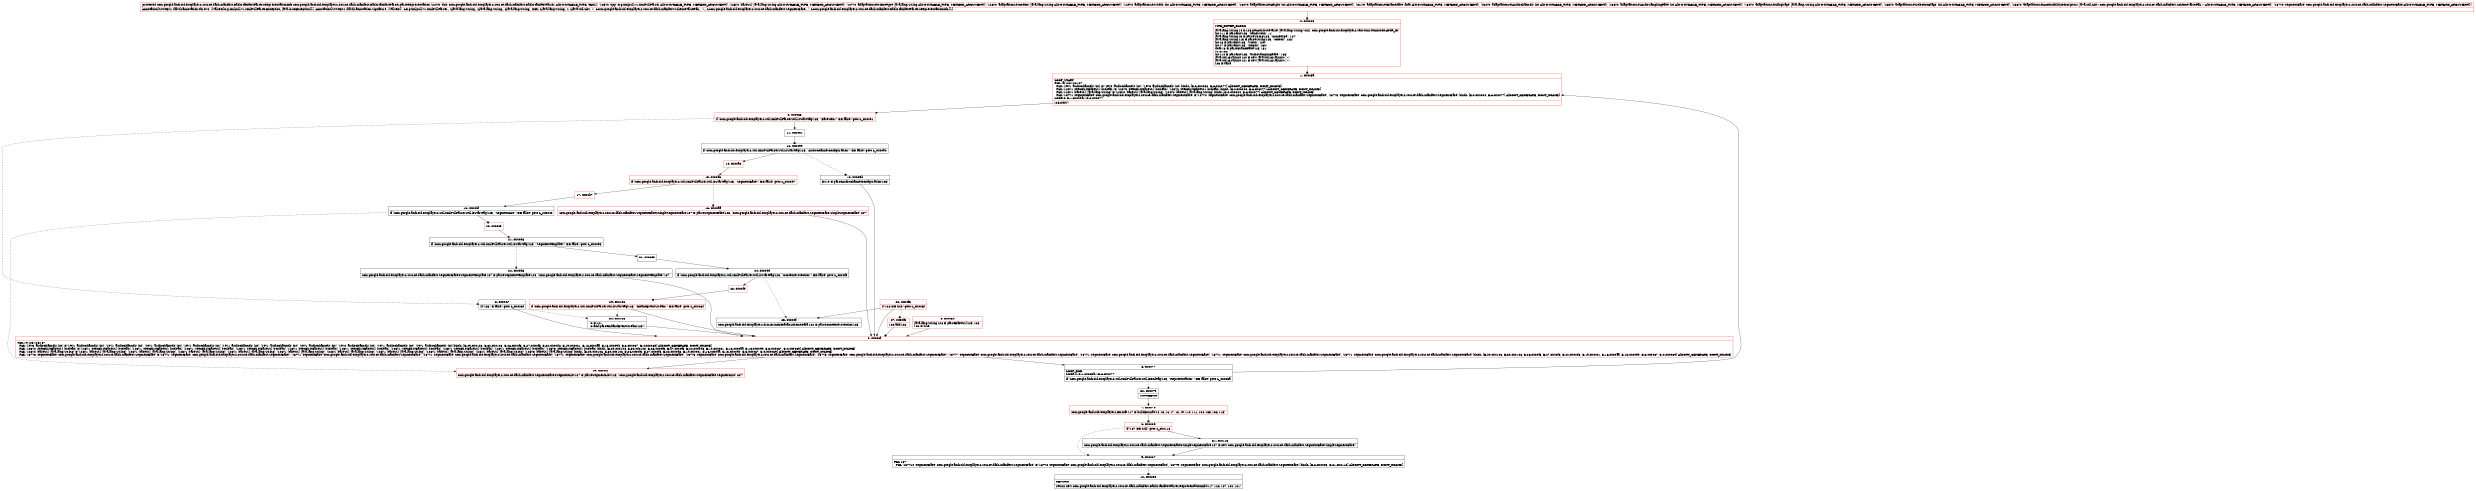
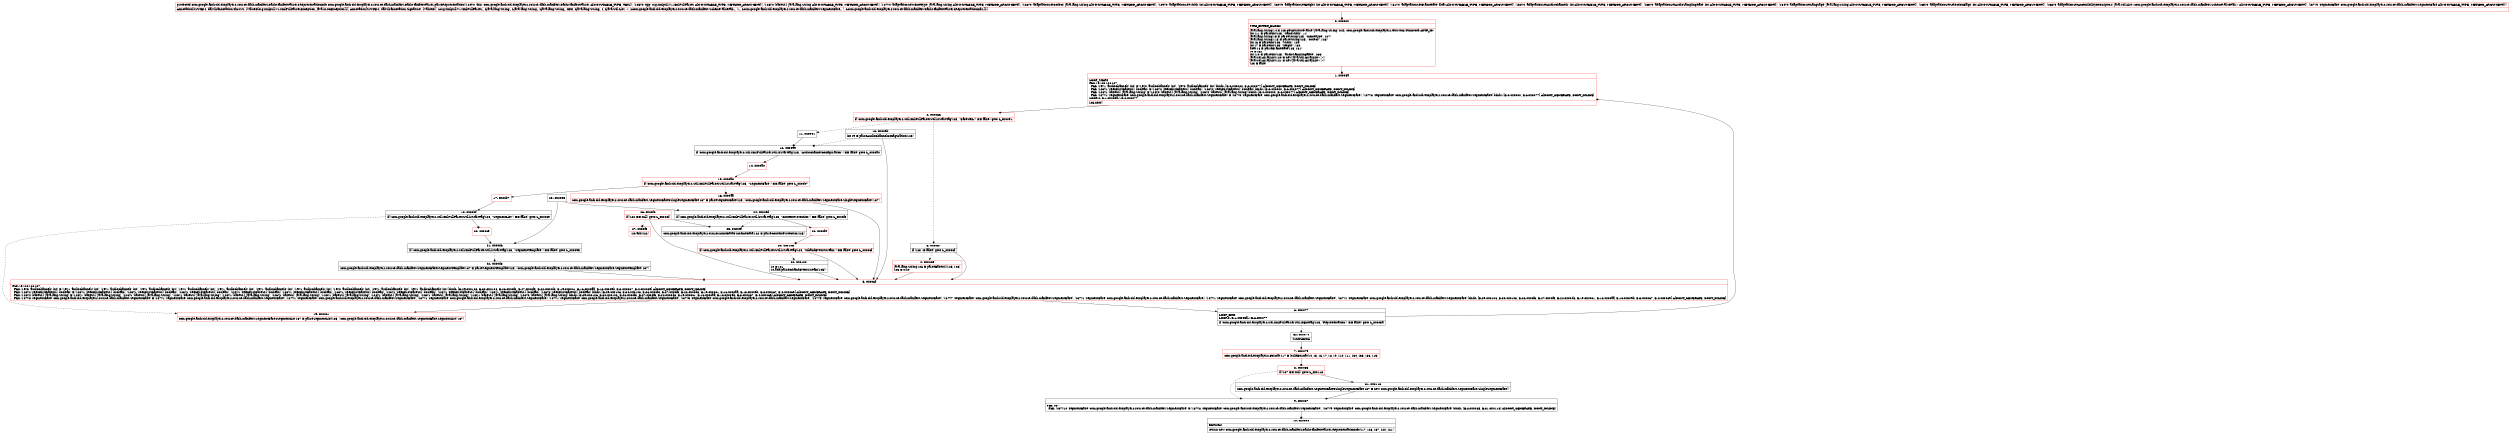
(795, 124) -> (859, 127)
(824, 164) -> (835, 142)
(594, 251) -> (544, 229)
(556, 314) -> (931, 255)
(890, 331) -> none
